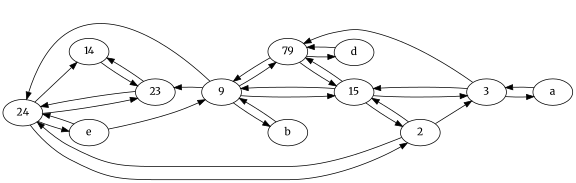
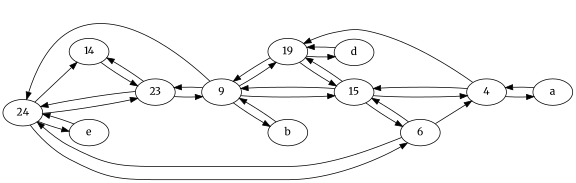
(288, 52) -> (288, 52)
(487, 92) -> (487, 92)
(154, 118) -> (185, 97)
(420, 133) -> (420, 133)
